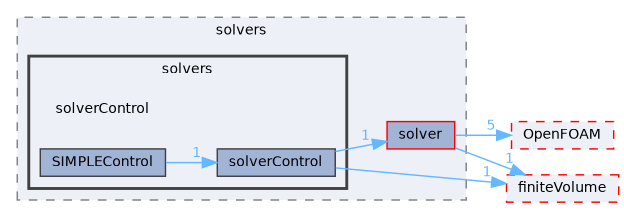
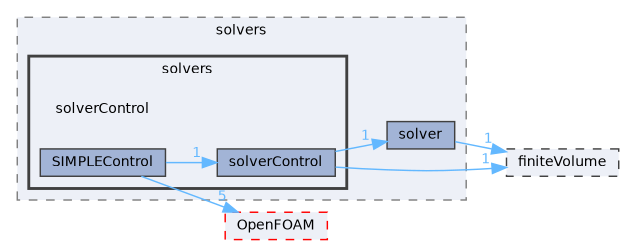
(421, 135) -> (421, 135)
(476, 135) -> (183, 192)
(563, 188) -> (563, 163)
